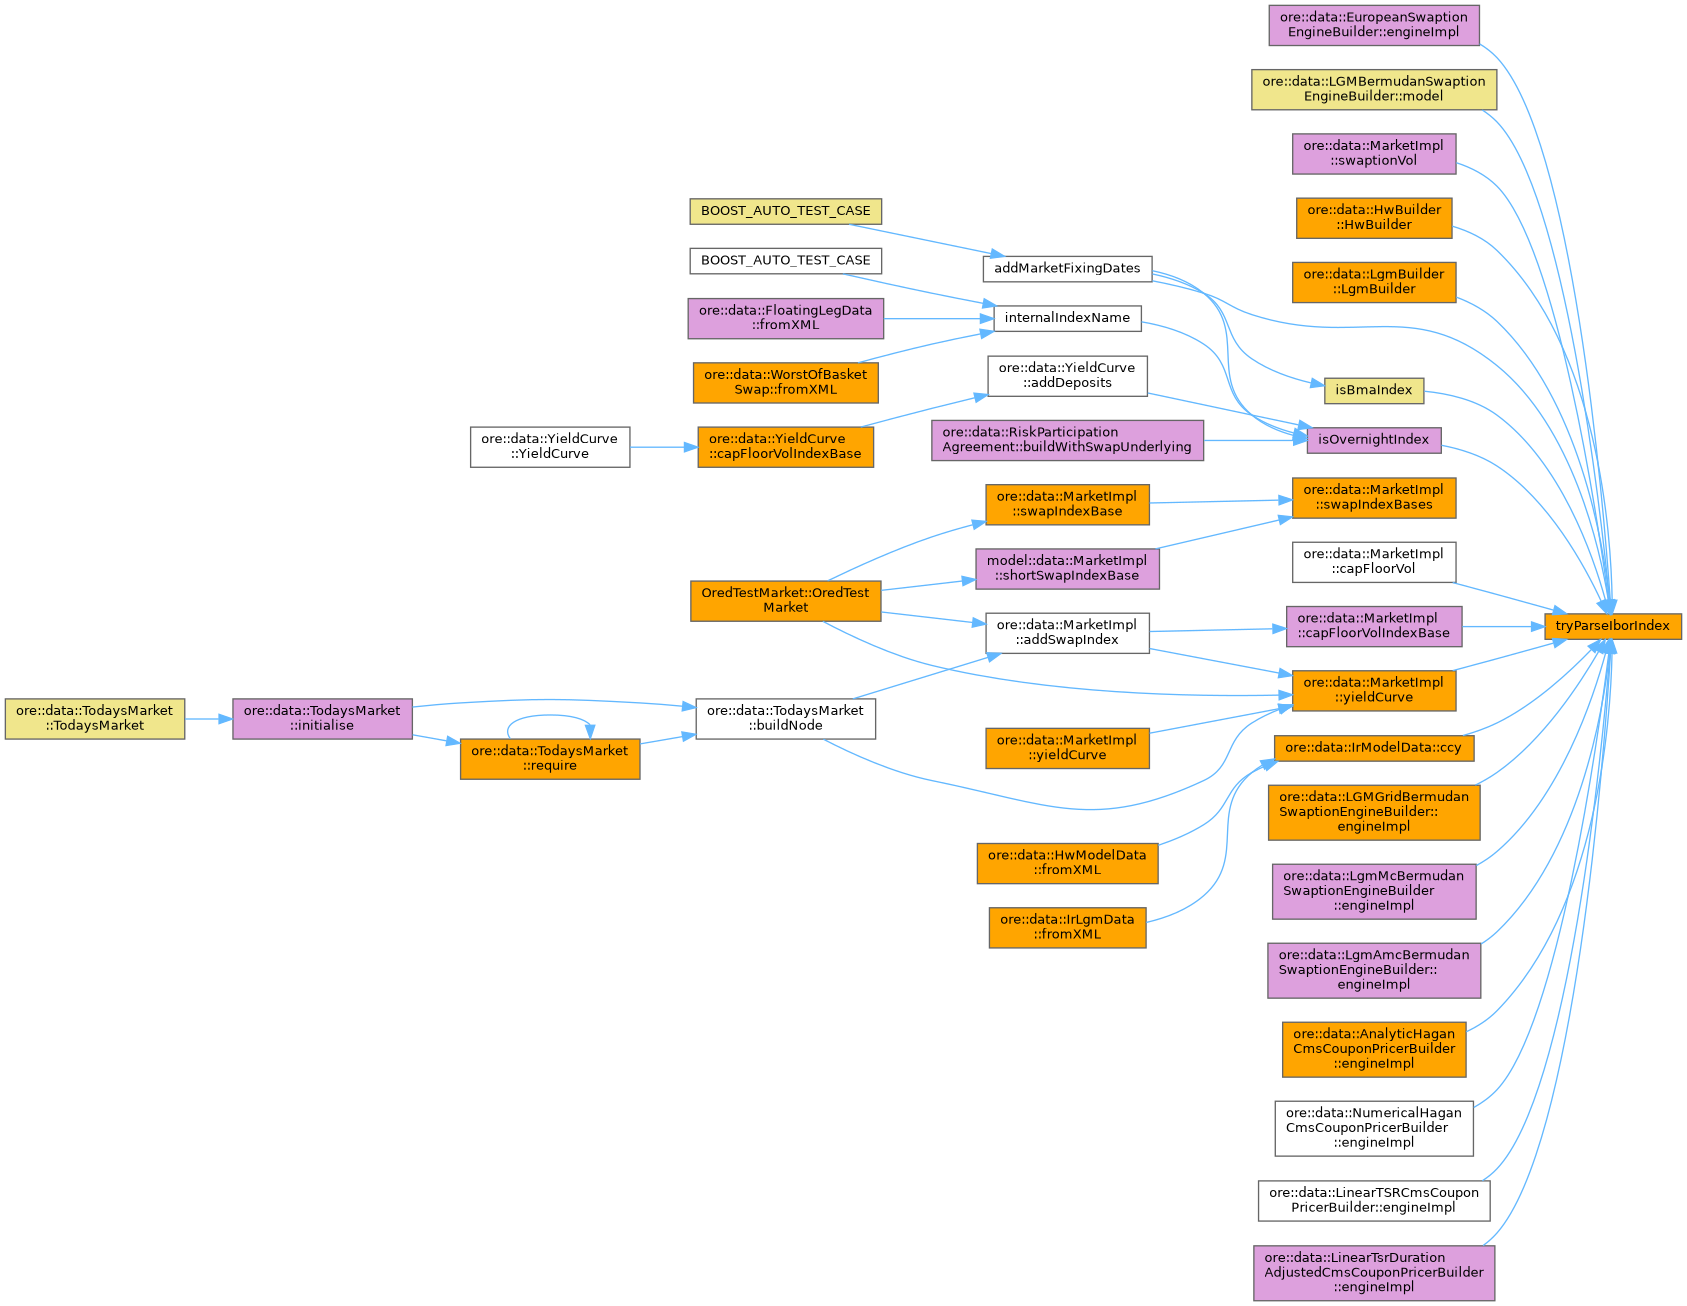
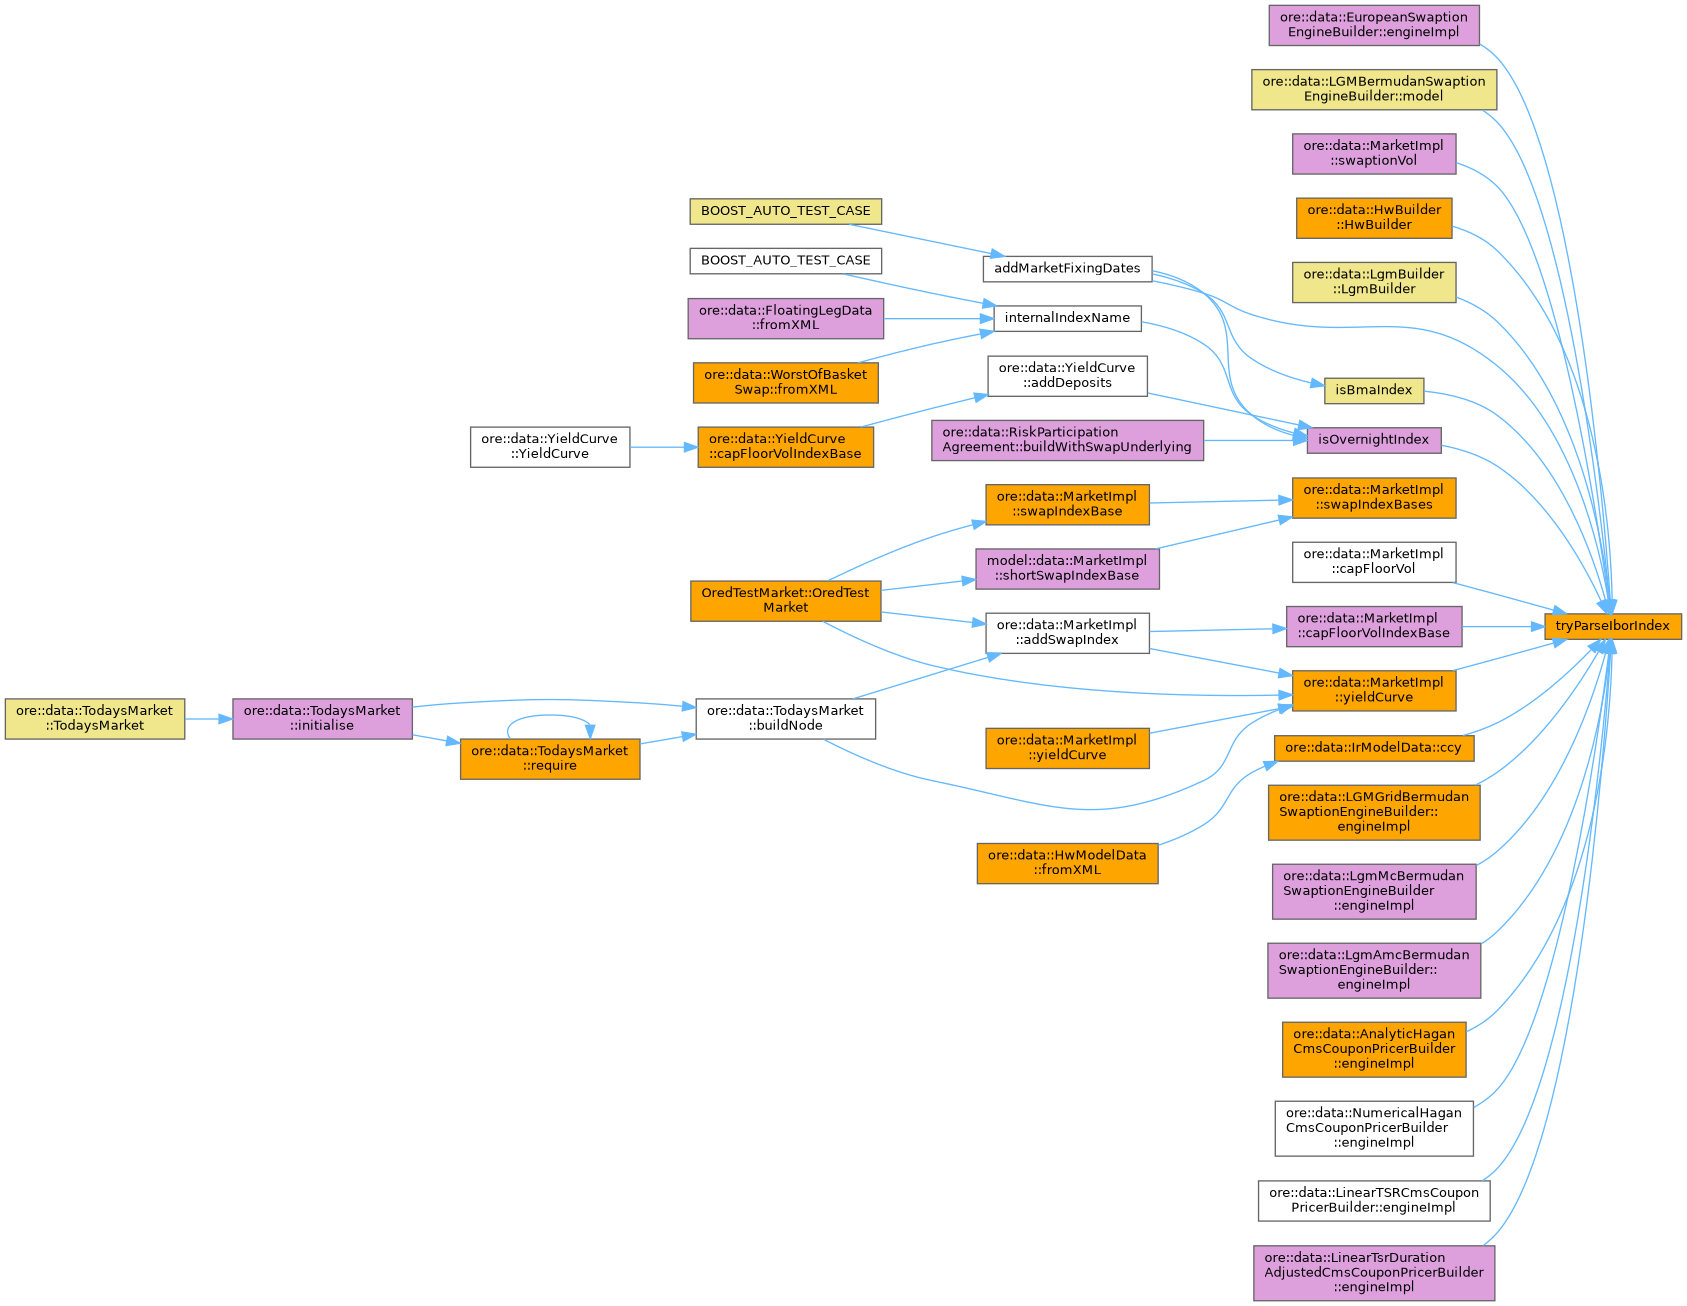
(1374, 283) -> (1374, 283)
(1068, 928) -> none
